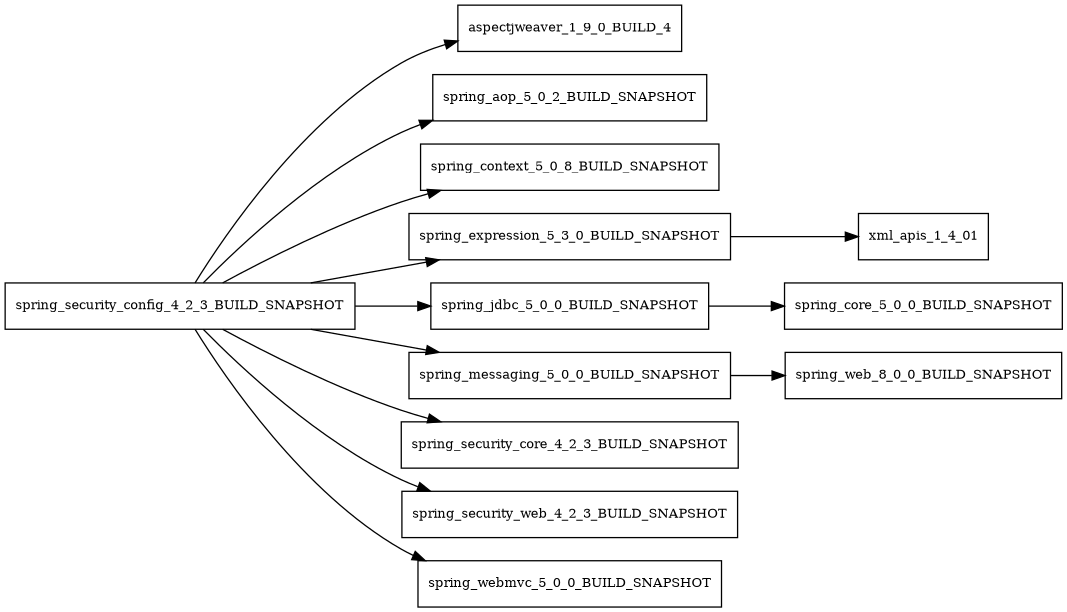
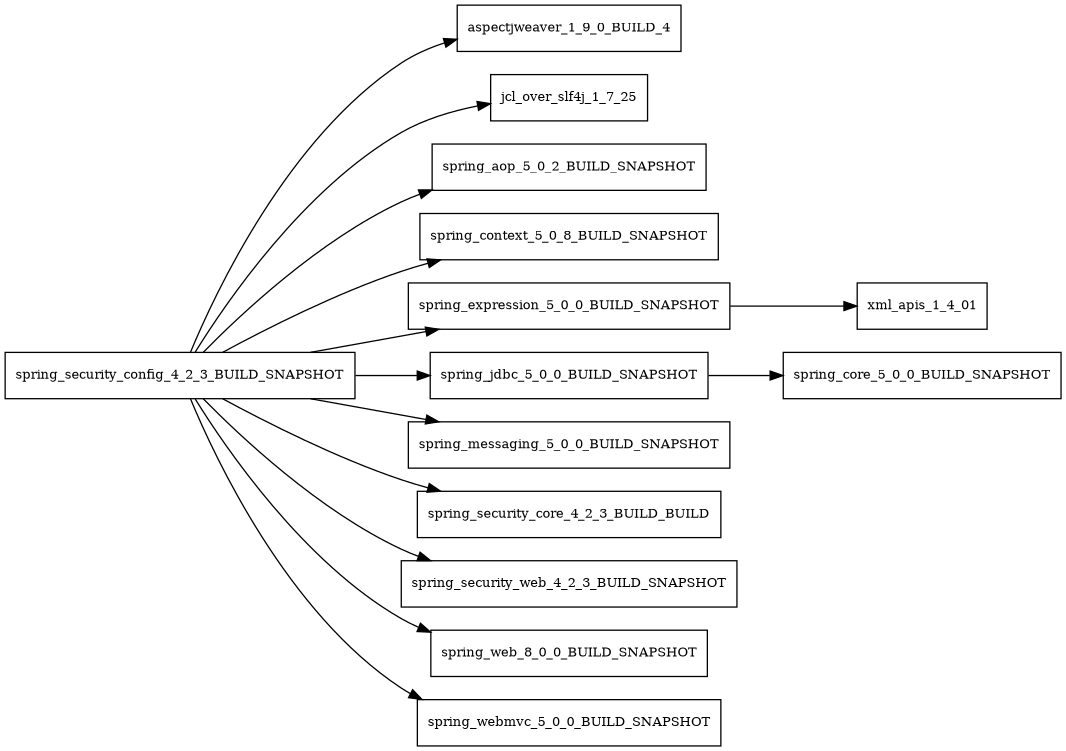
none -> (569, 98)
(570, 237) -> (569, 306)
(751, 376) -> (292, 528)
(570, 445) -> (569, 514)
